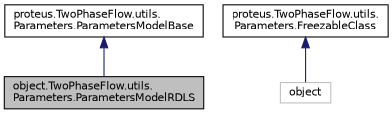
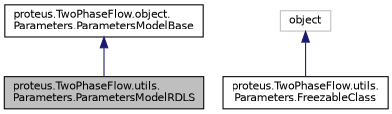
(104, 21) -> (104, 21)
(306, 65) -> (306, 60)
(104, 93) -> (104, 93)
